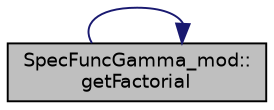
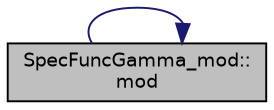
(137, 72) -> (137, 72)
